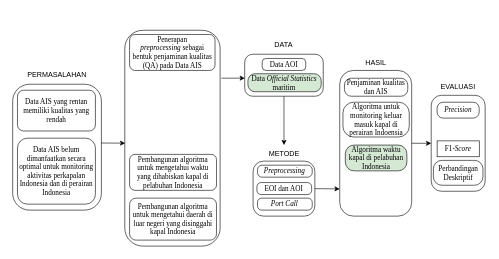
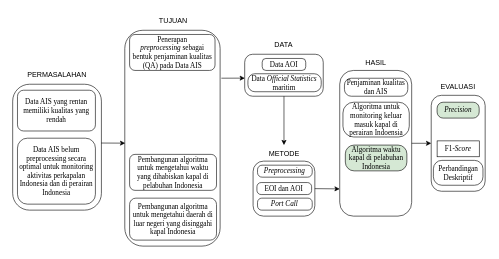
none -> (173, 21)
(284, 83) -> (284, 83)
(458, 110) -> (458, 110)
(56, 171) -> (56, 171)
